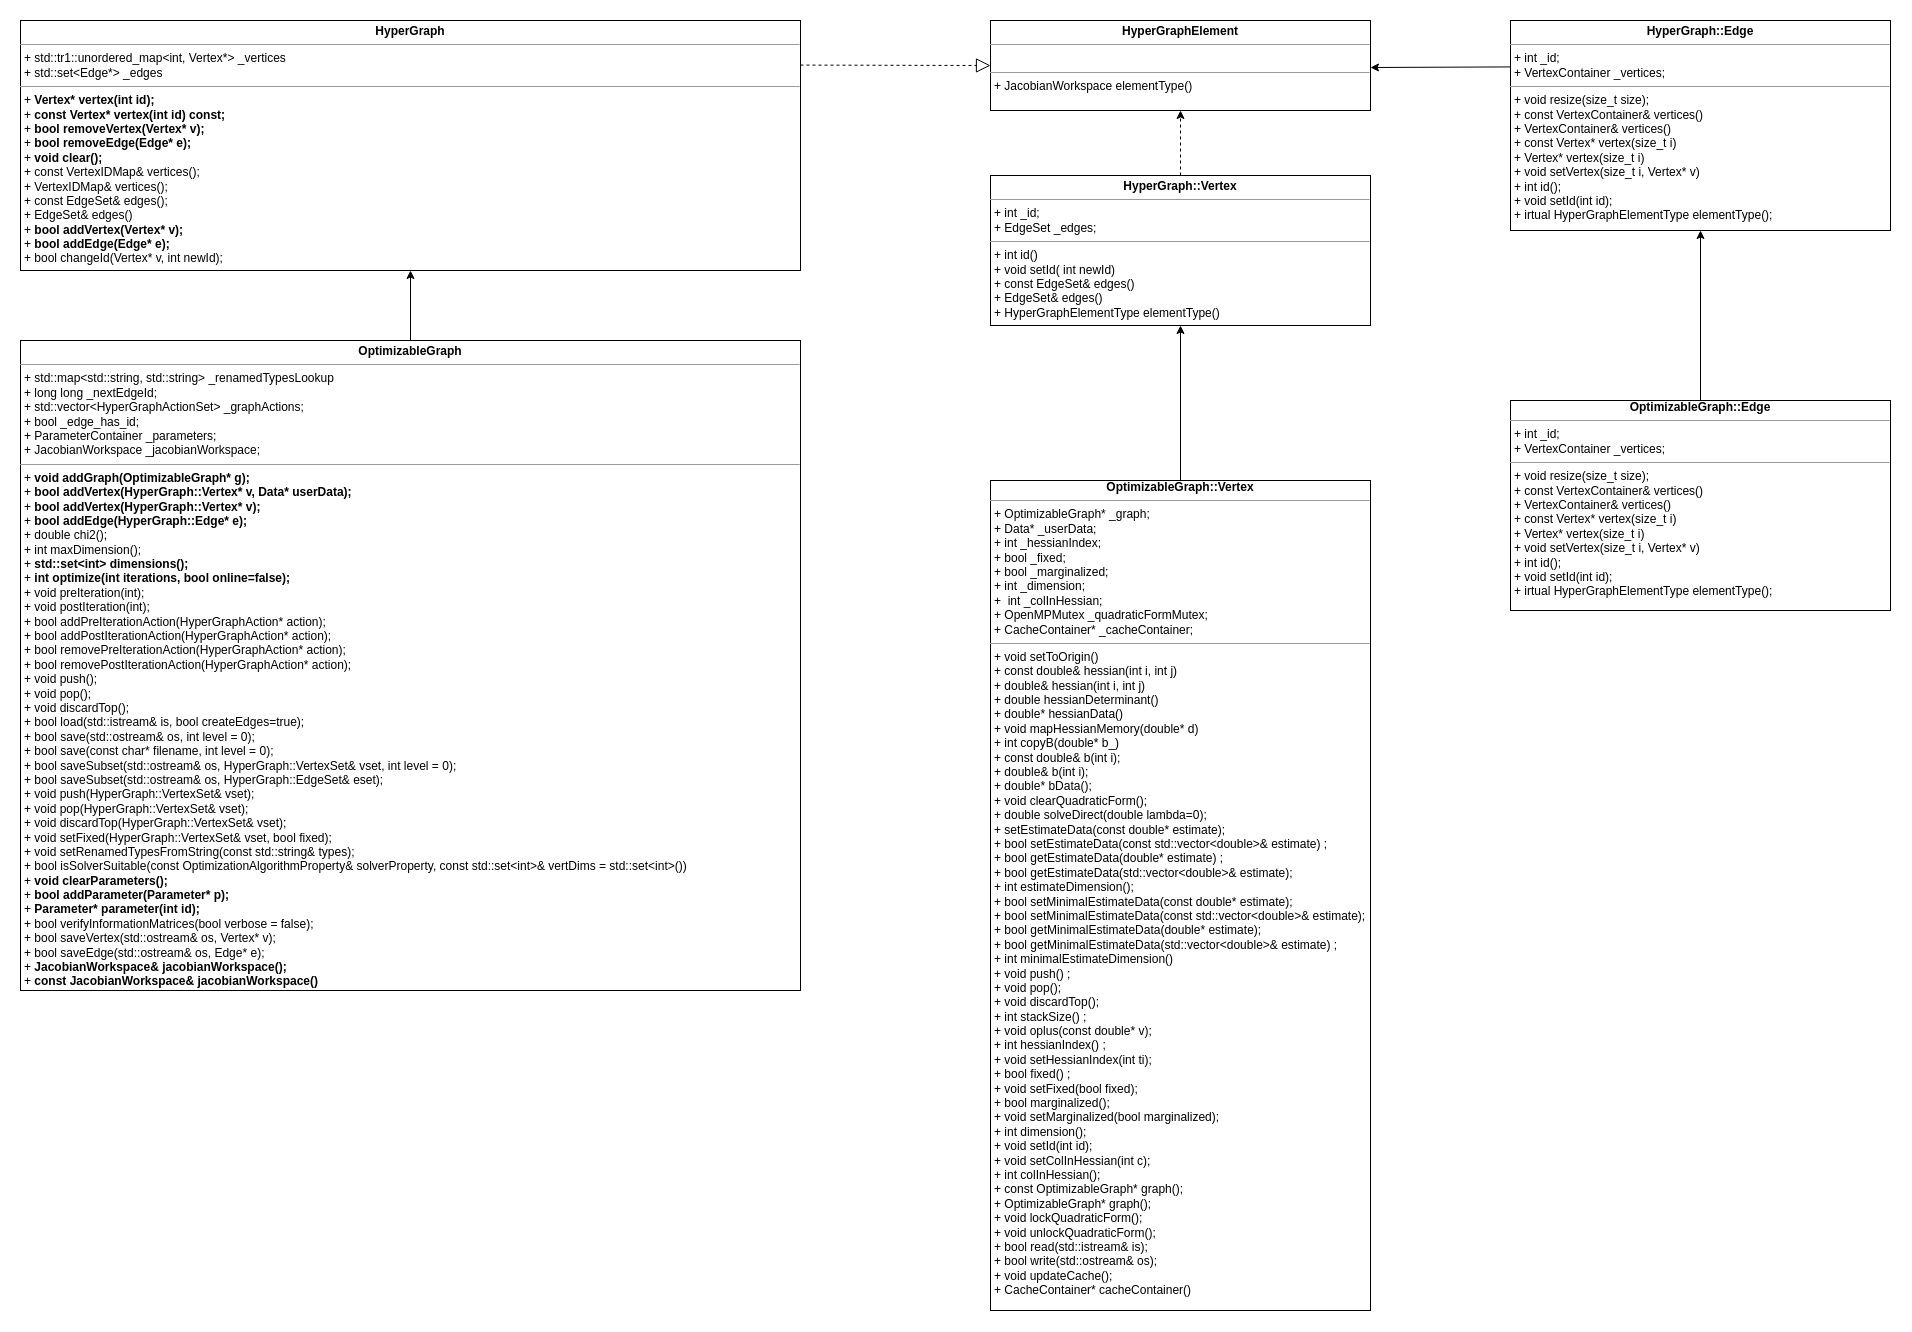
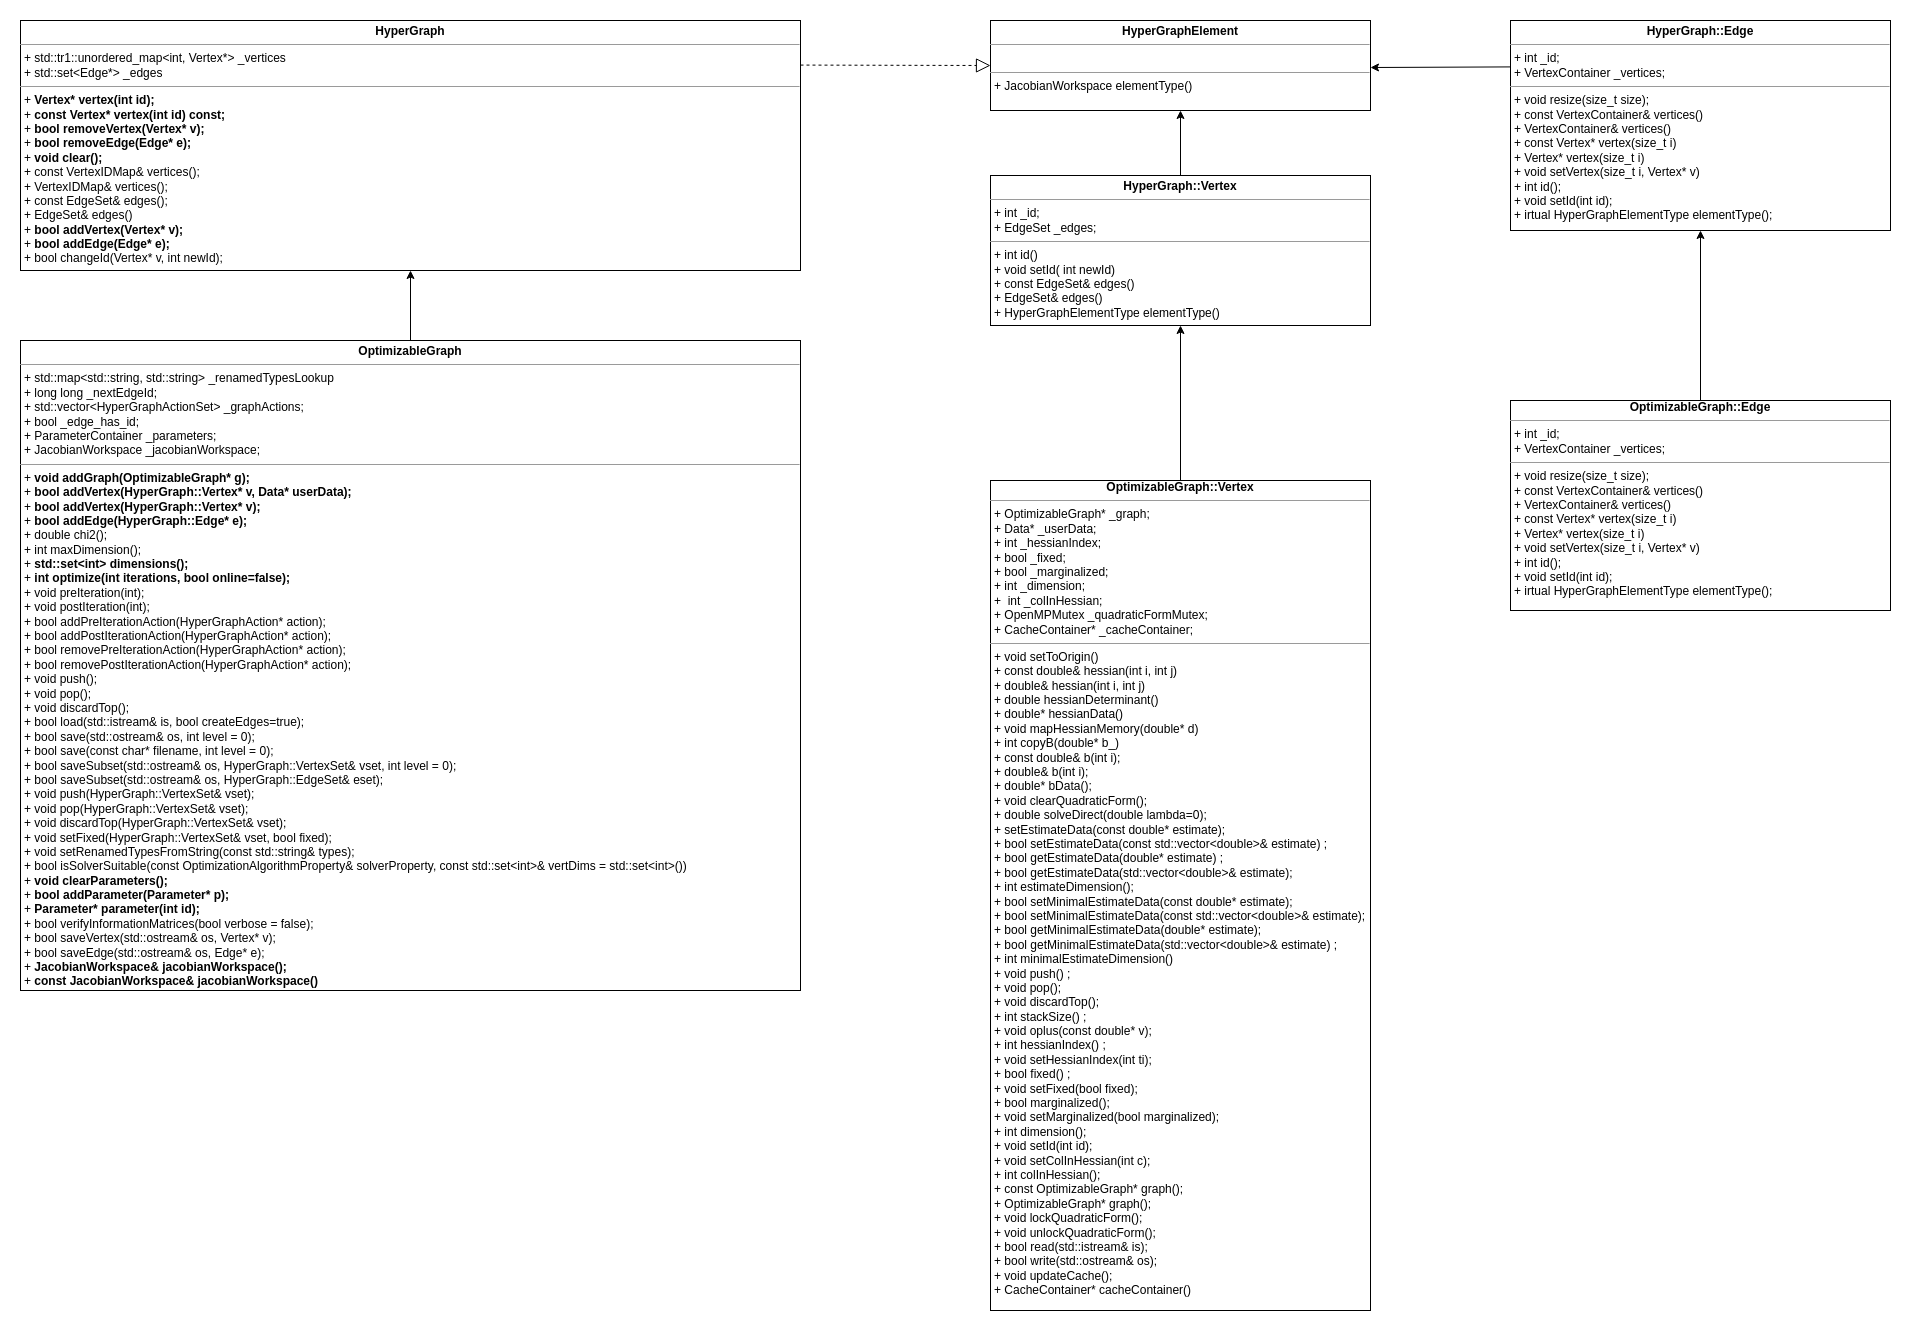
(1181, 146) -> (1181, 146)
